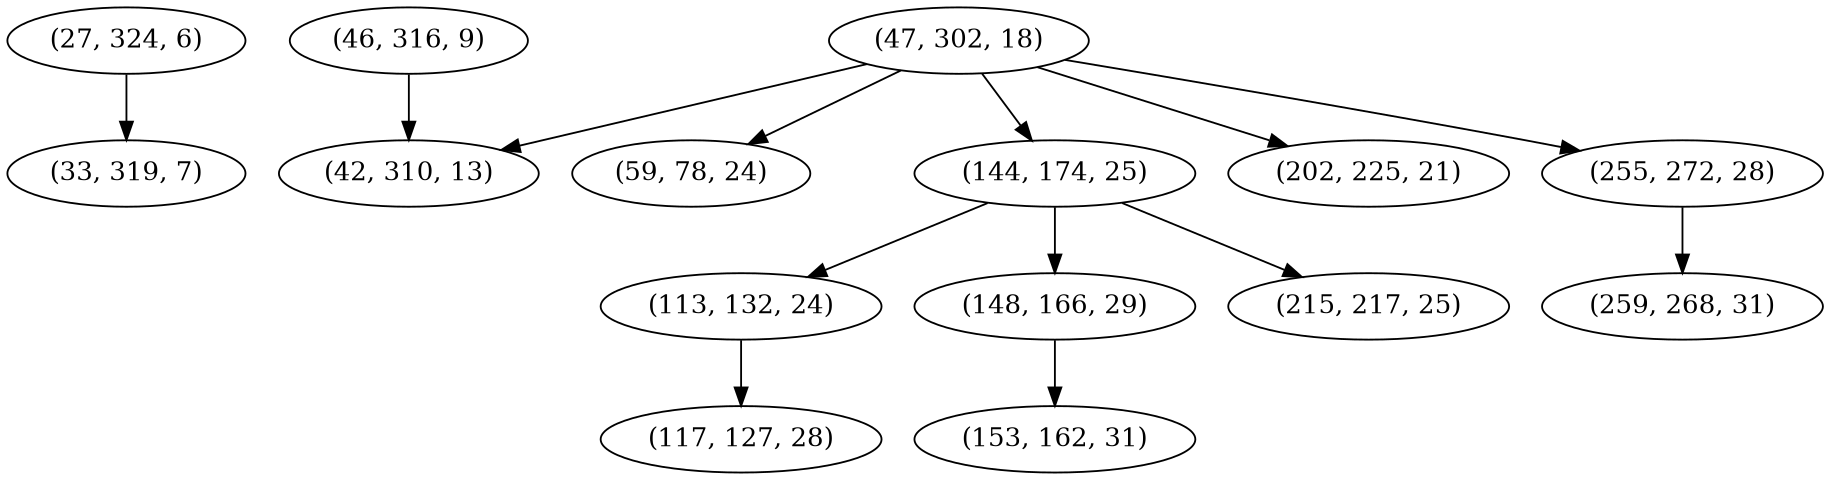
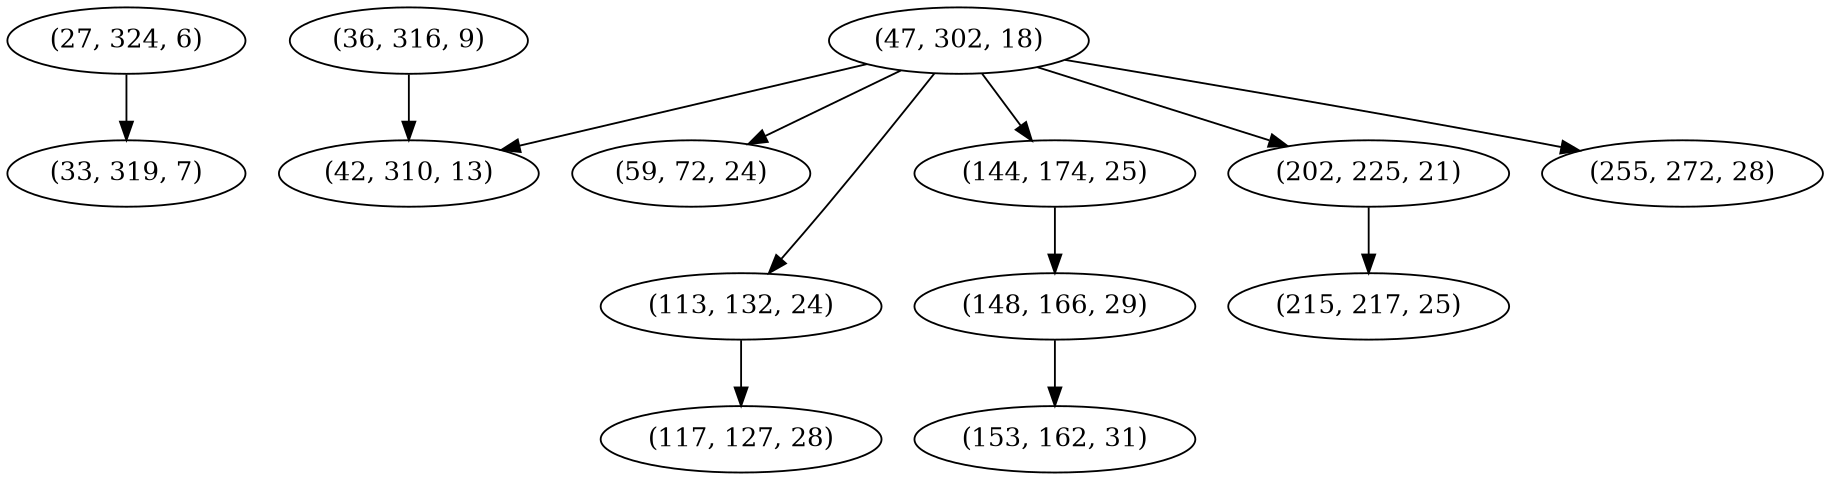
(409, 41) -> (409, 41)
(691, 174) -> (691, 174)
(906, 237) -> (859, 167)
(1203, 237) -> (1369, 231)
(1682, 306) -> none
